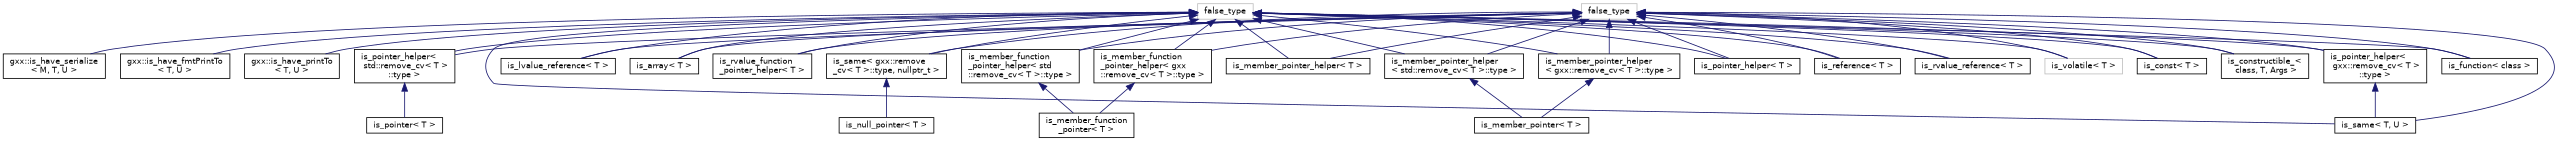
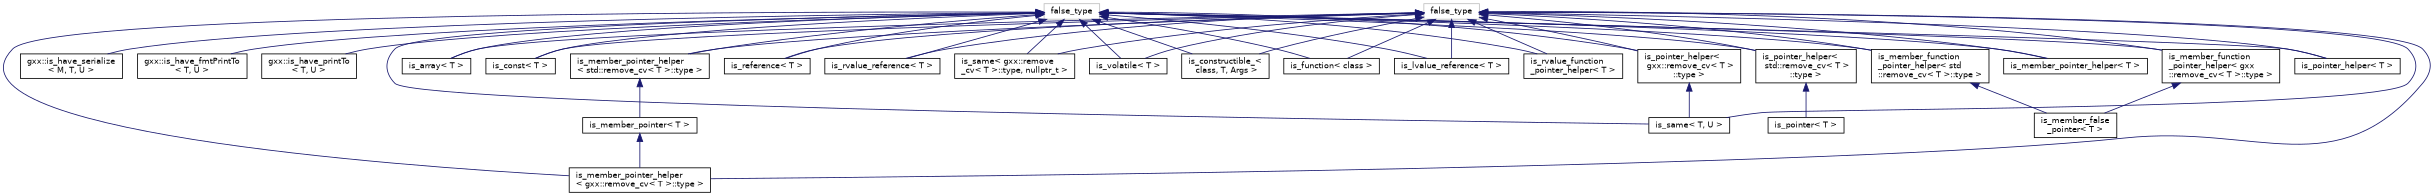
(2084, 66) -> (1128, 66)
(1564, 100) -> (640, 155)
(886, 125) -> none
(1087, 125) -> (2076, 125)
